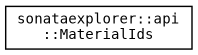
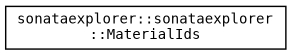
(99, 28) -> (146, 28)
